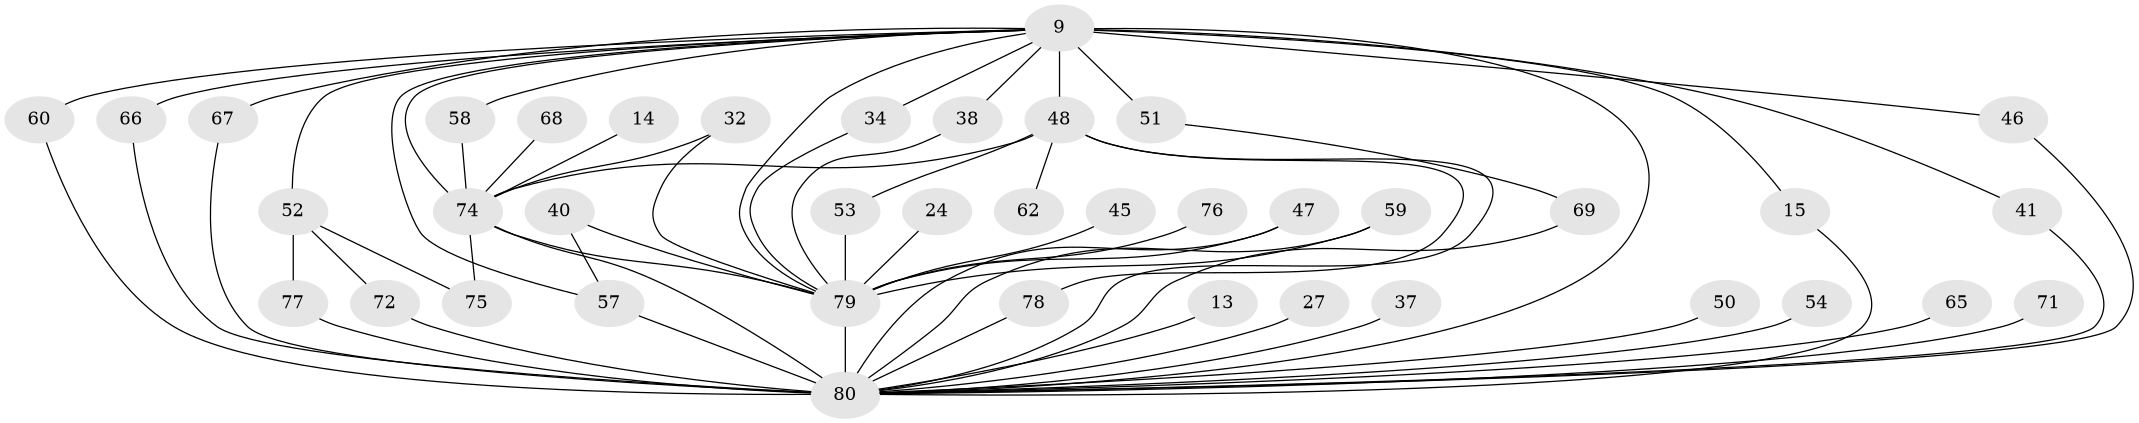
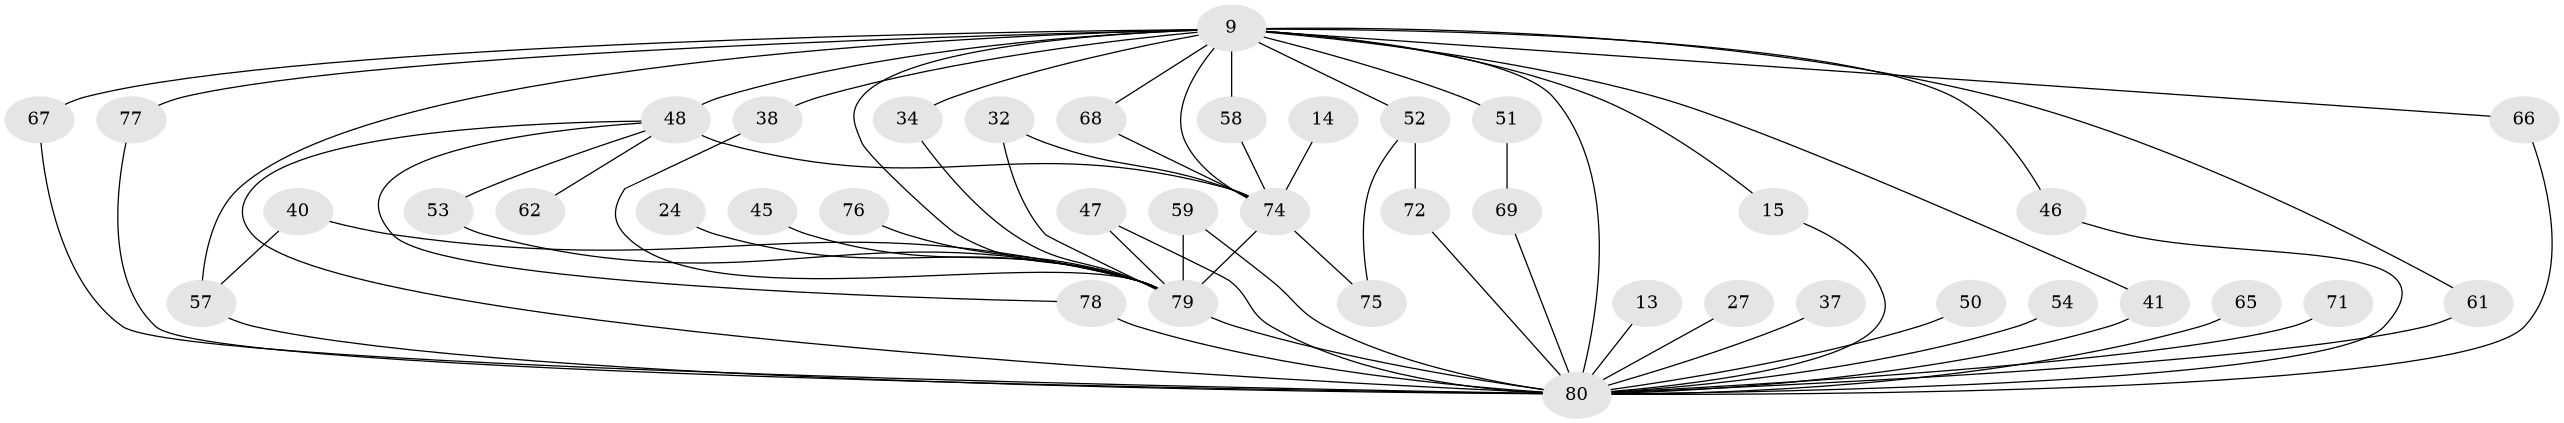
none -> (1161, 74)
(40, 120) -> (2479, 303)
(293, 258) -> (546, 57)
(666, 286) -> none
